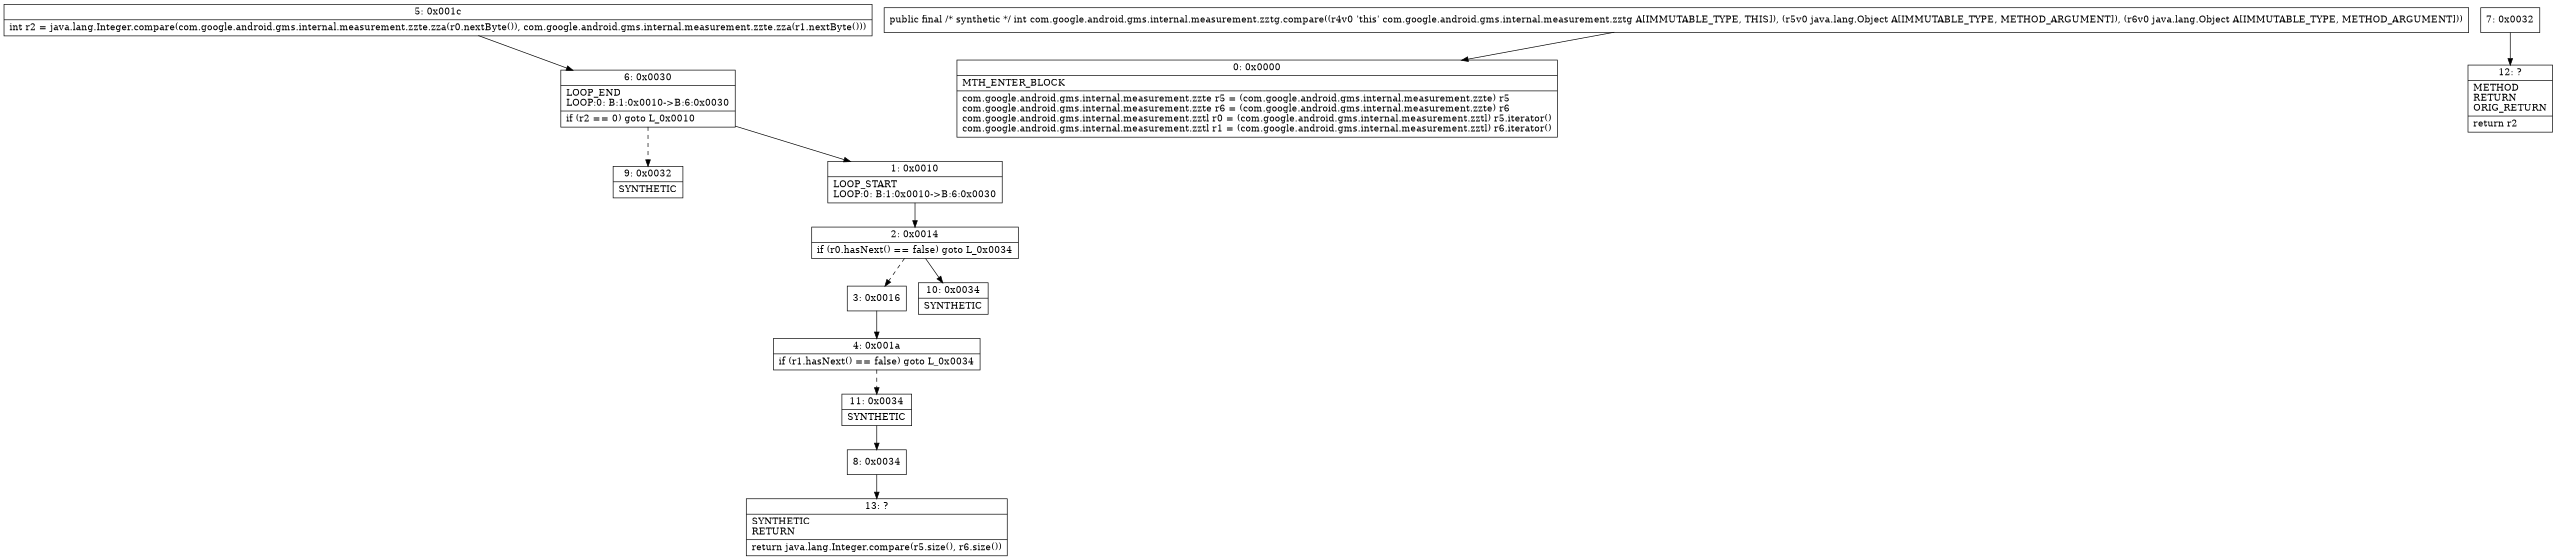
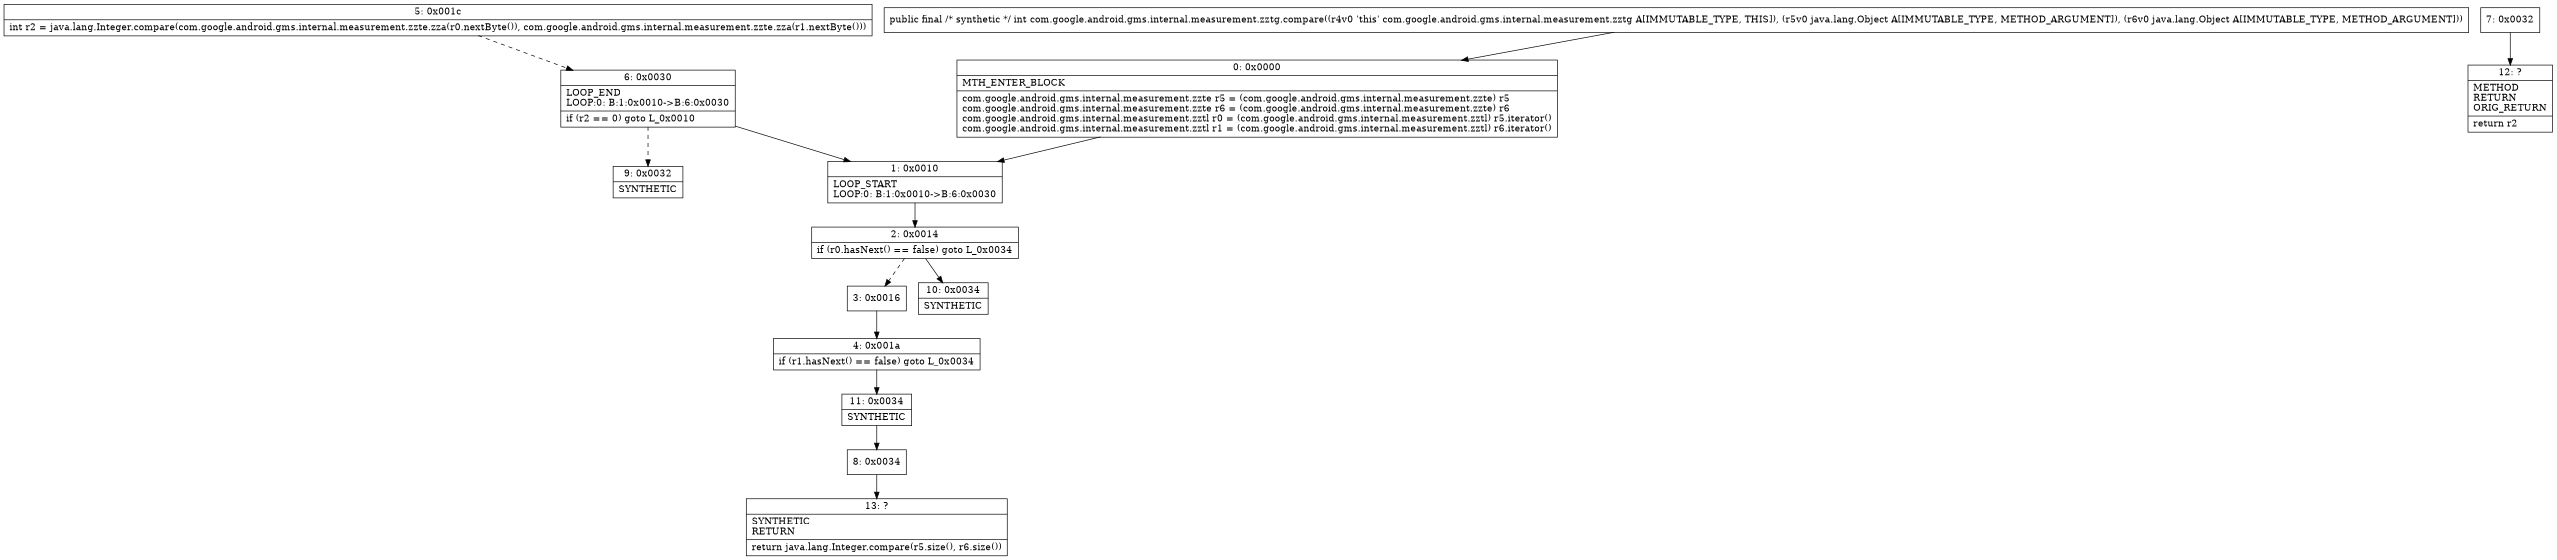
(522, 52) -> (522, 52)
none -> (1052, 148)
(877, 379) -> (877, 379)
